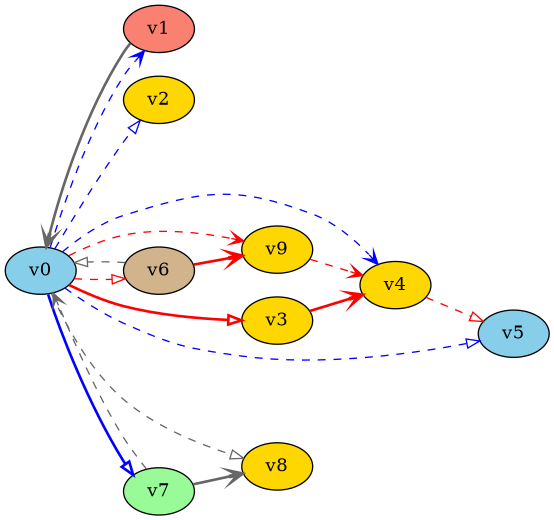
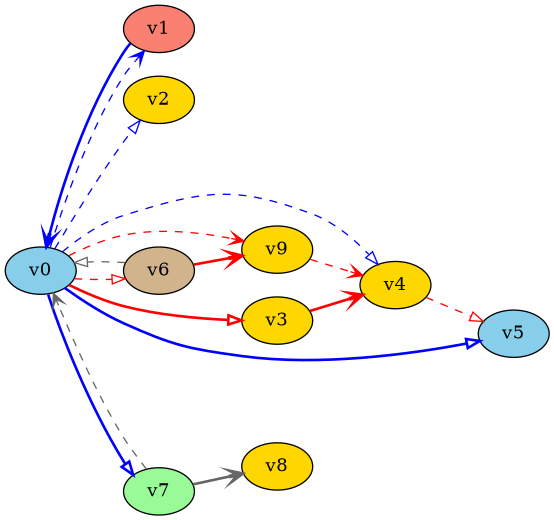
(82, 135) -> (82, 135)
(217, 194) -> (217, 194)
(259, 358) -> (259, 358)
(121, 397) -> none
